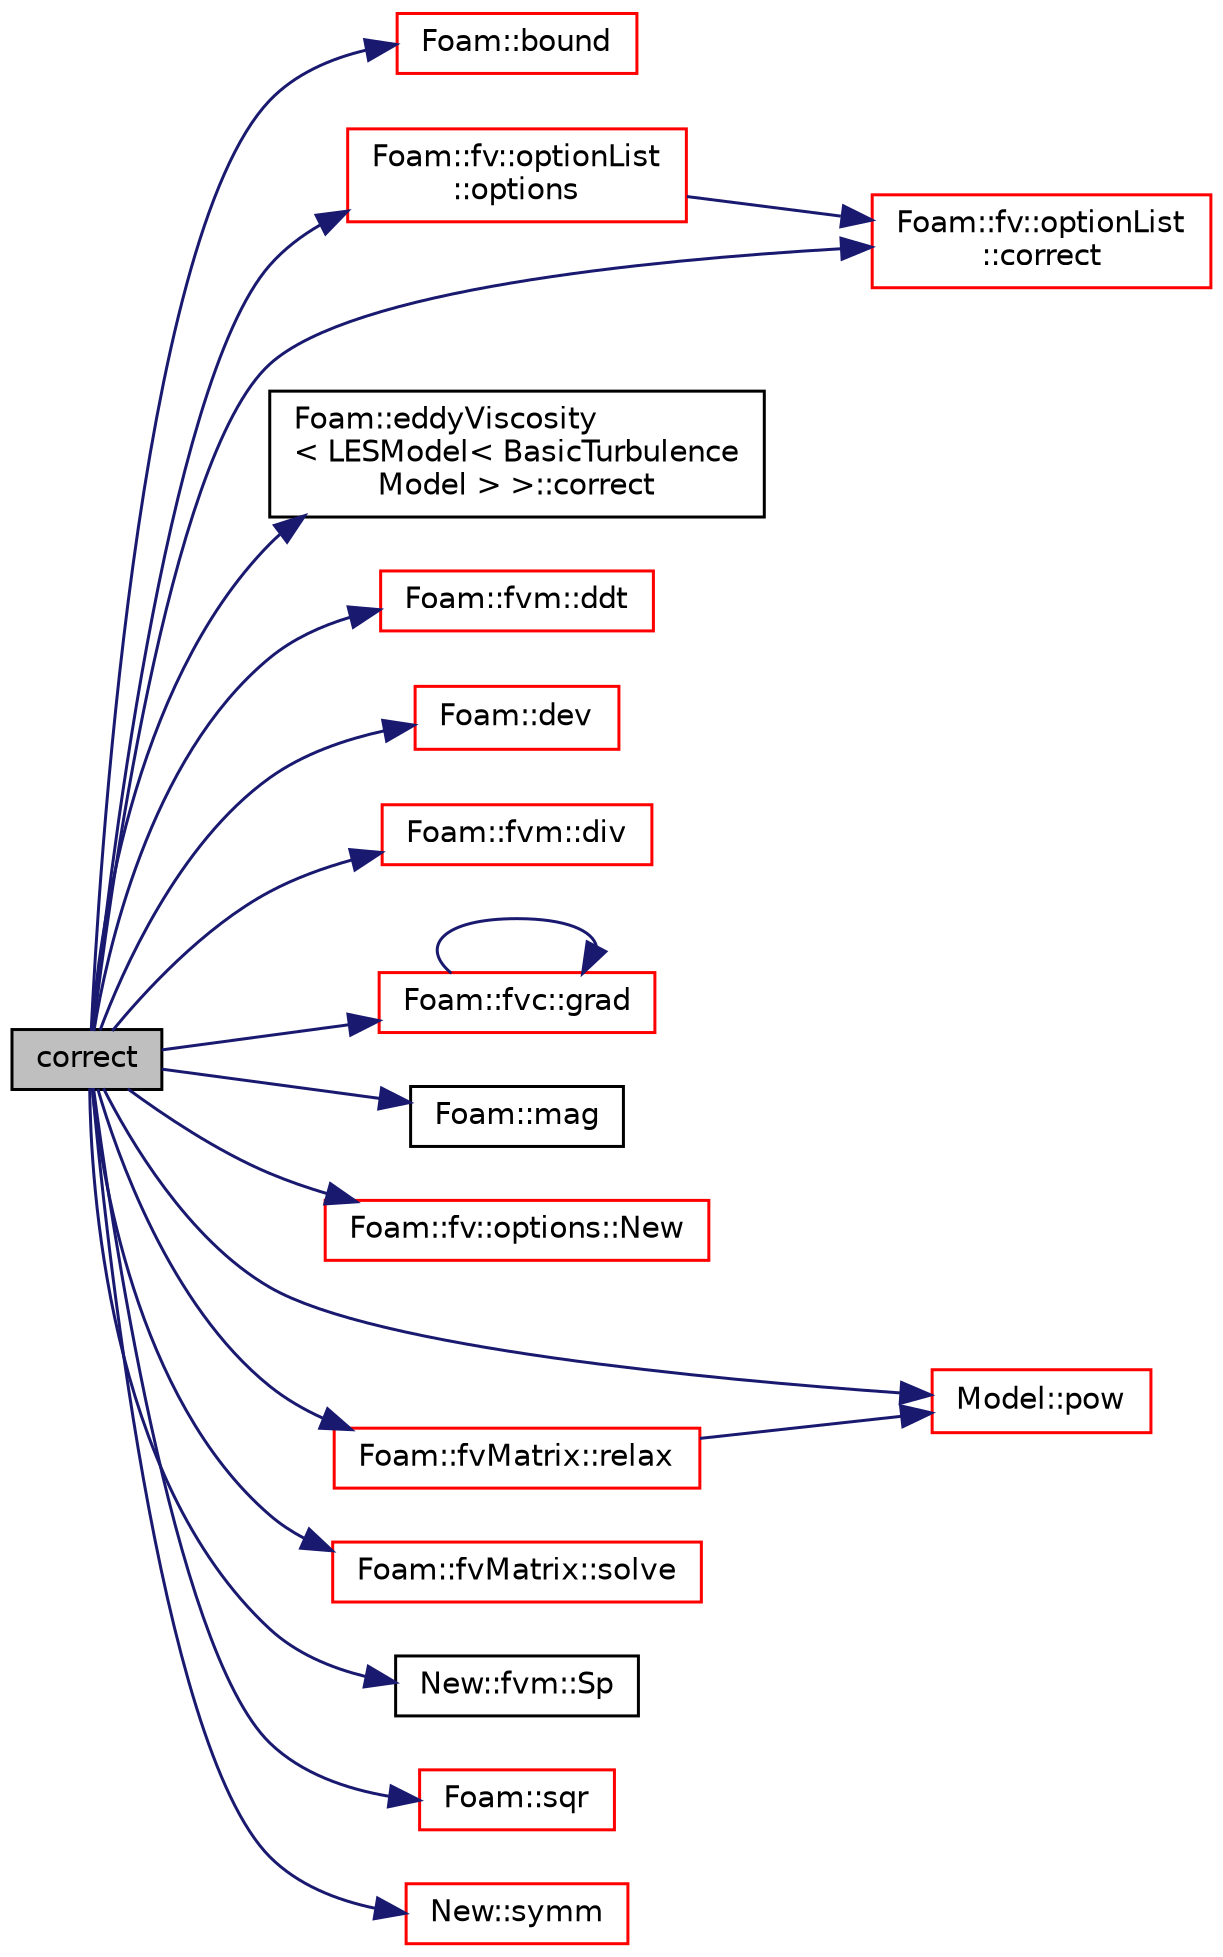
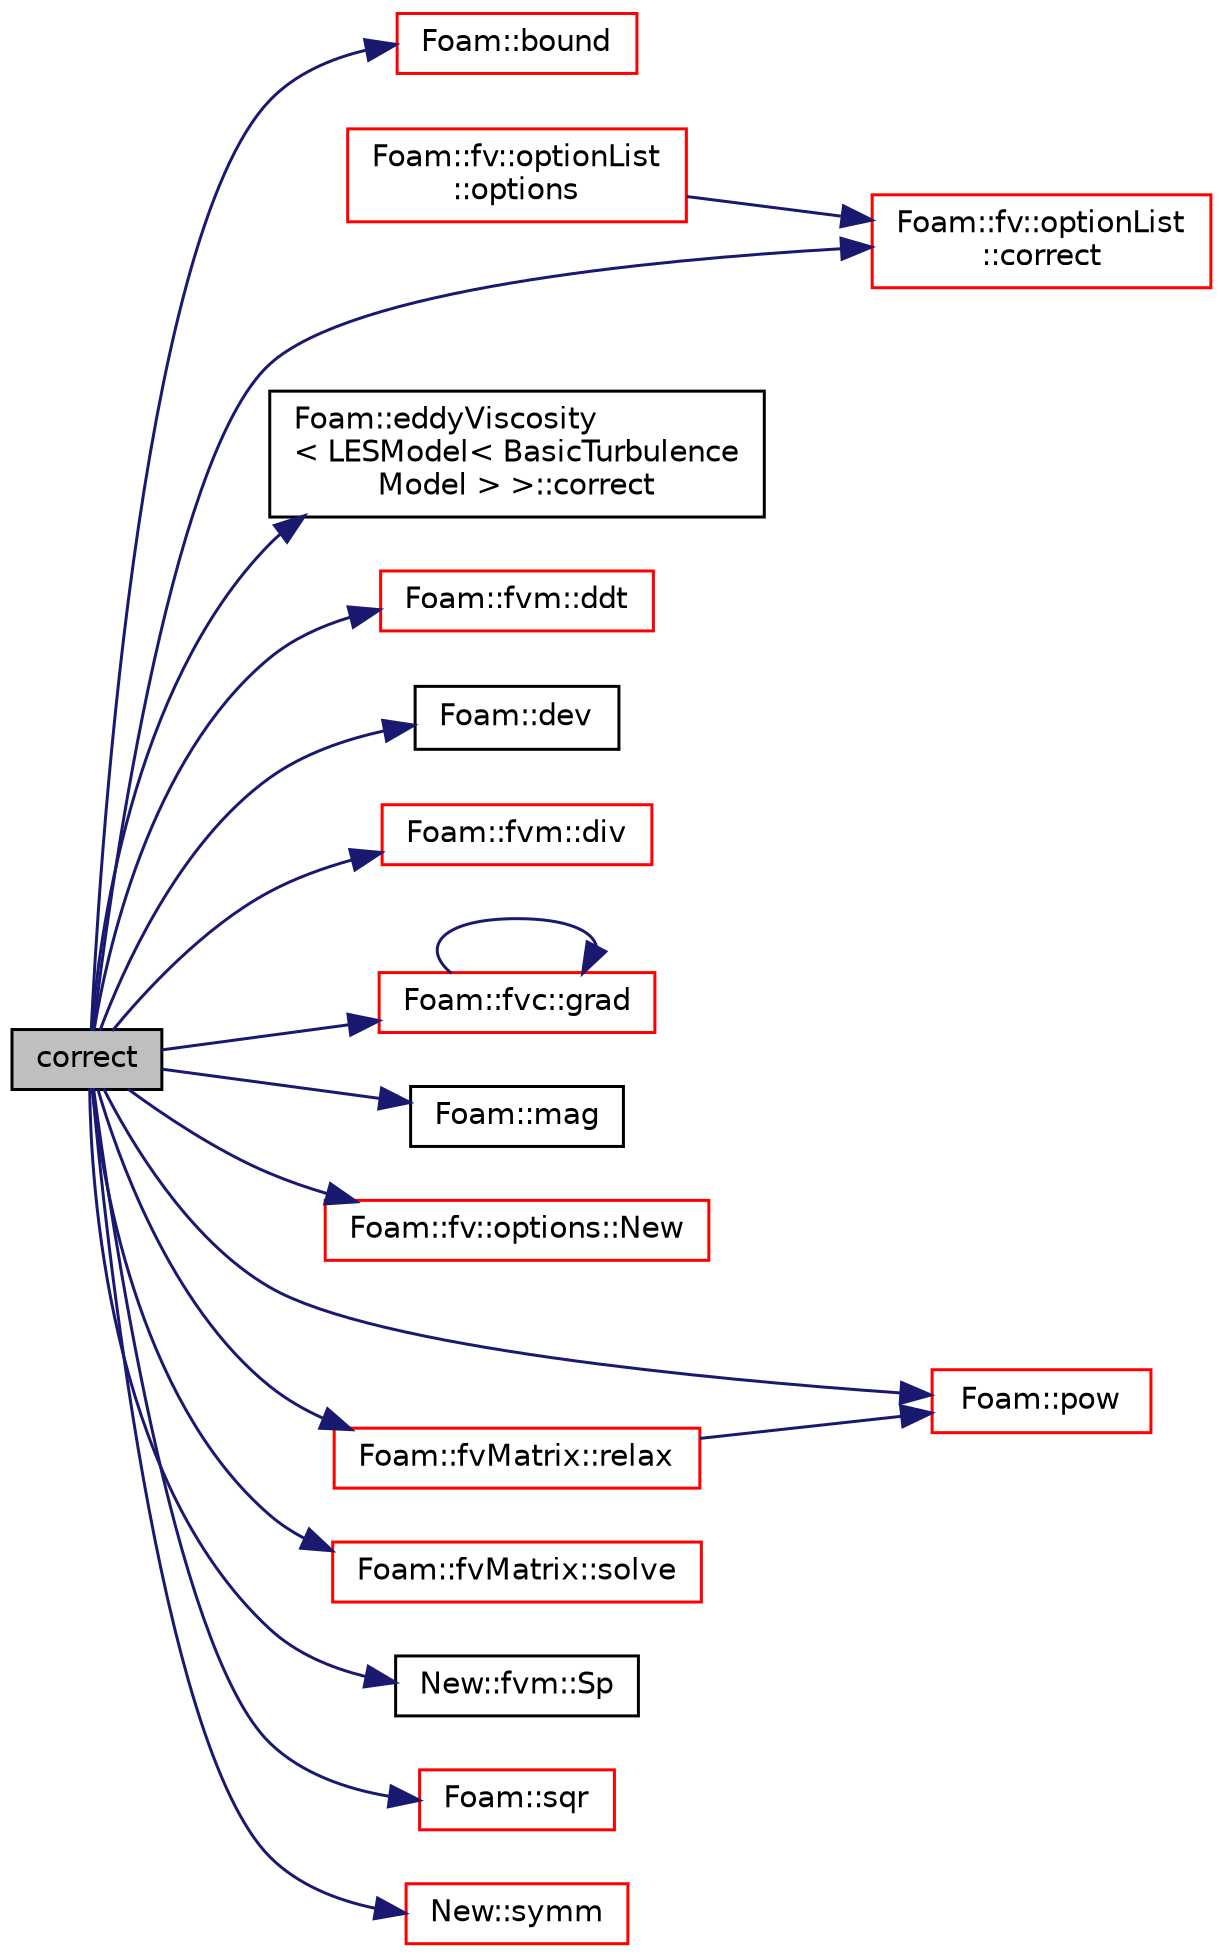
(172, 523) -> none
(517, 718) -> (517, 718)
(1042, 1401) -> (1042, 1401)
